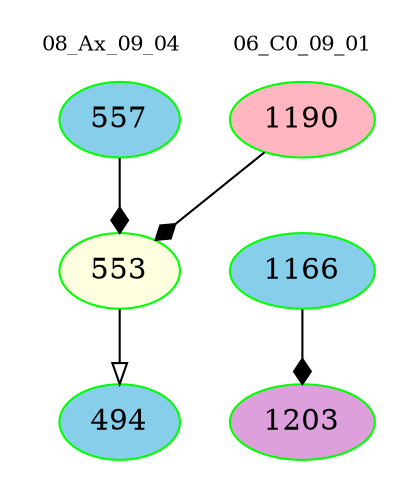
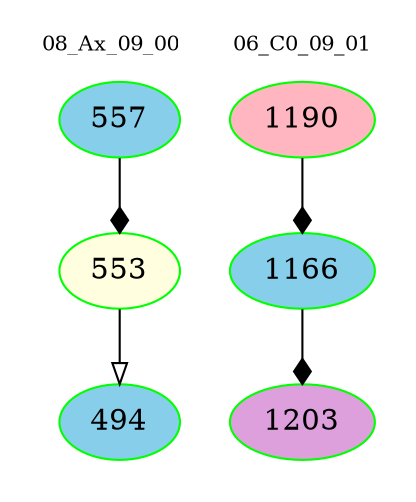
(111, 45) -> (111, 45)
(229, 181) -> (302, 183)
